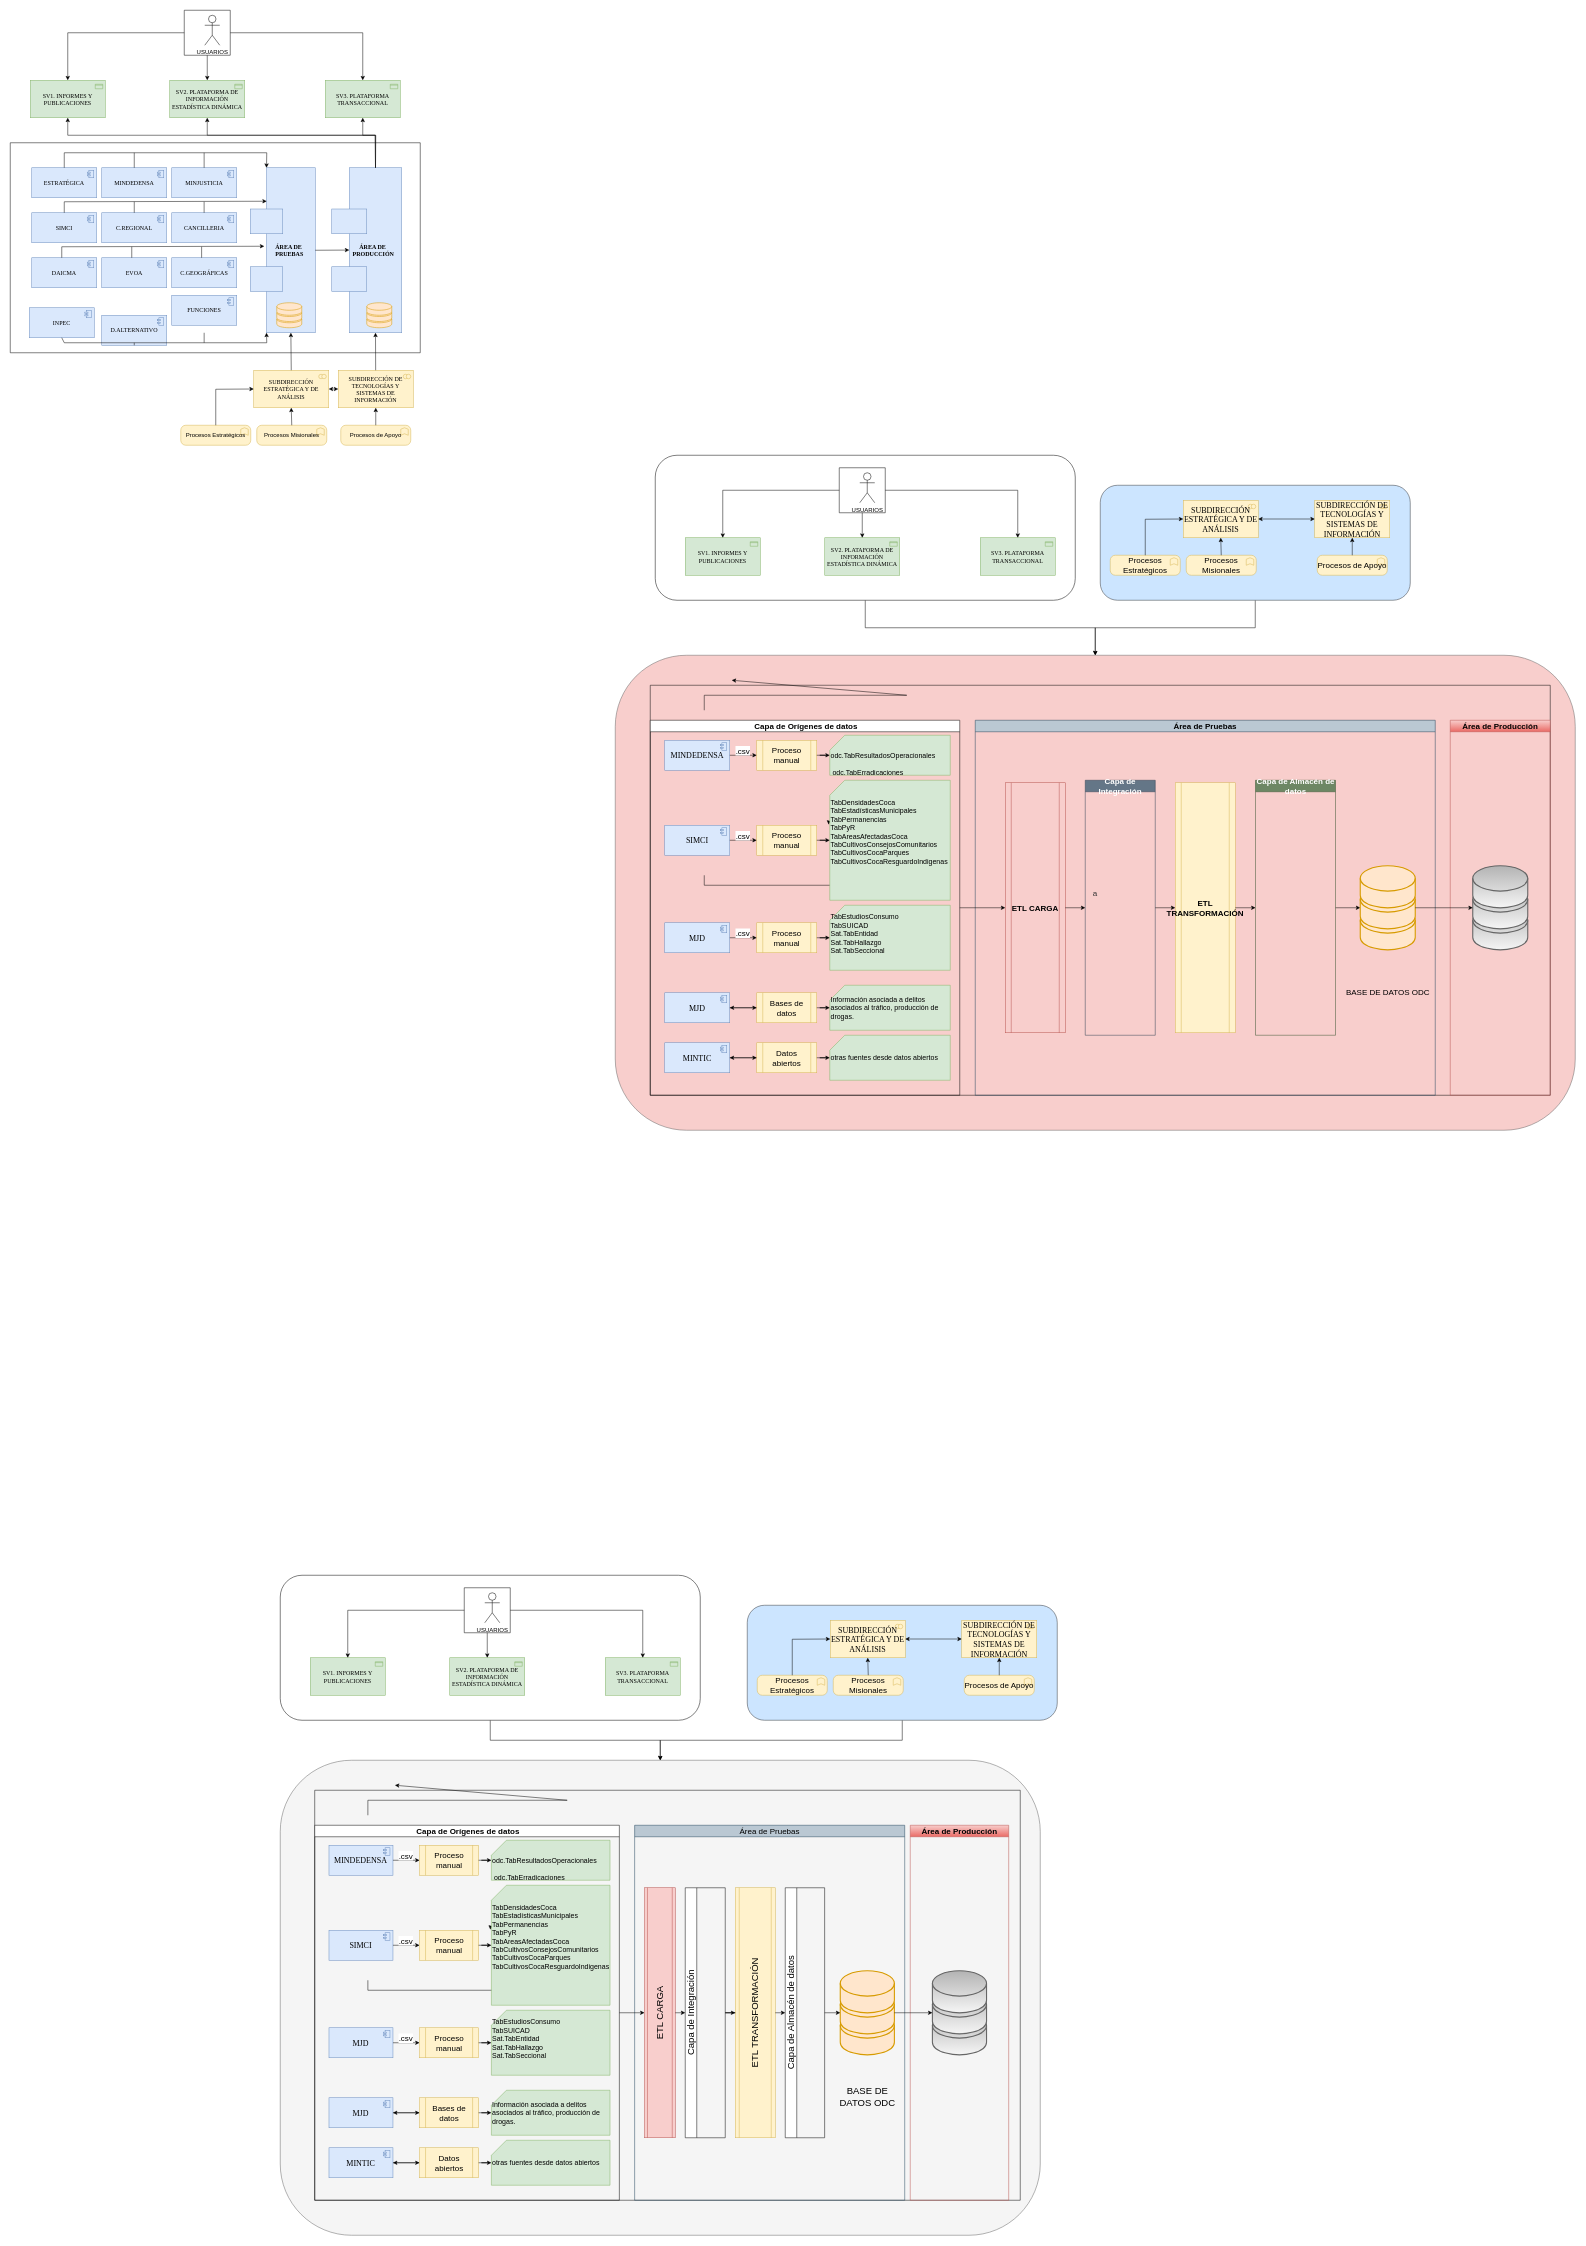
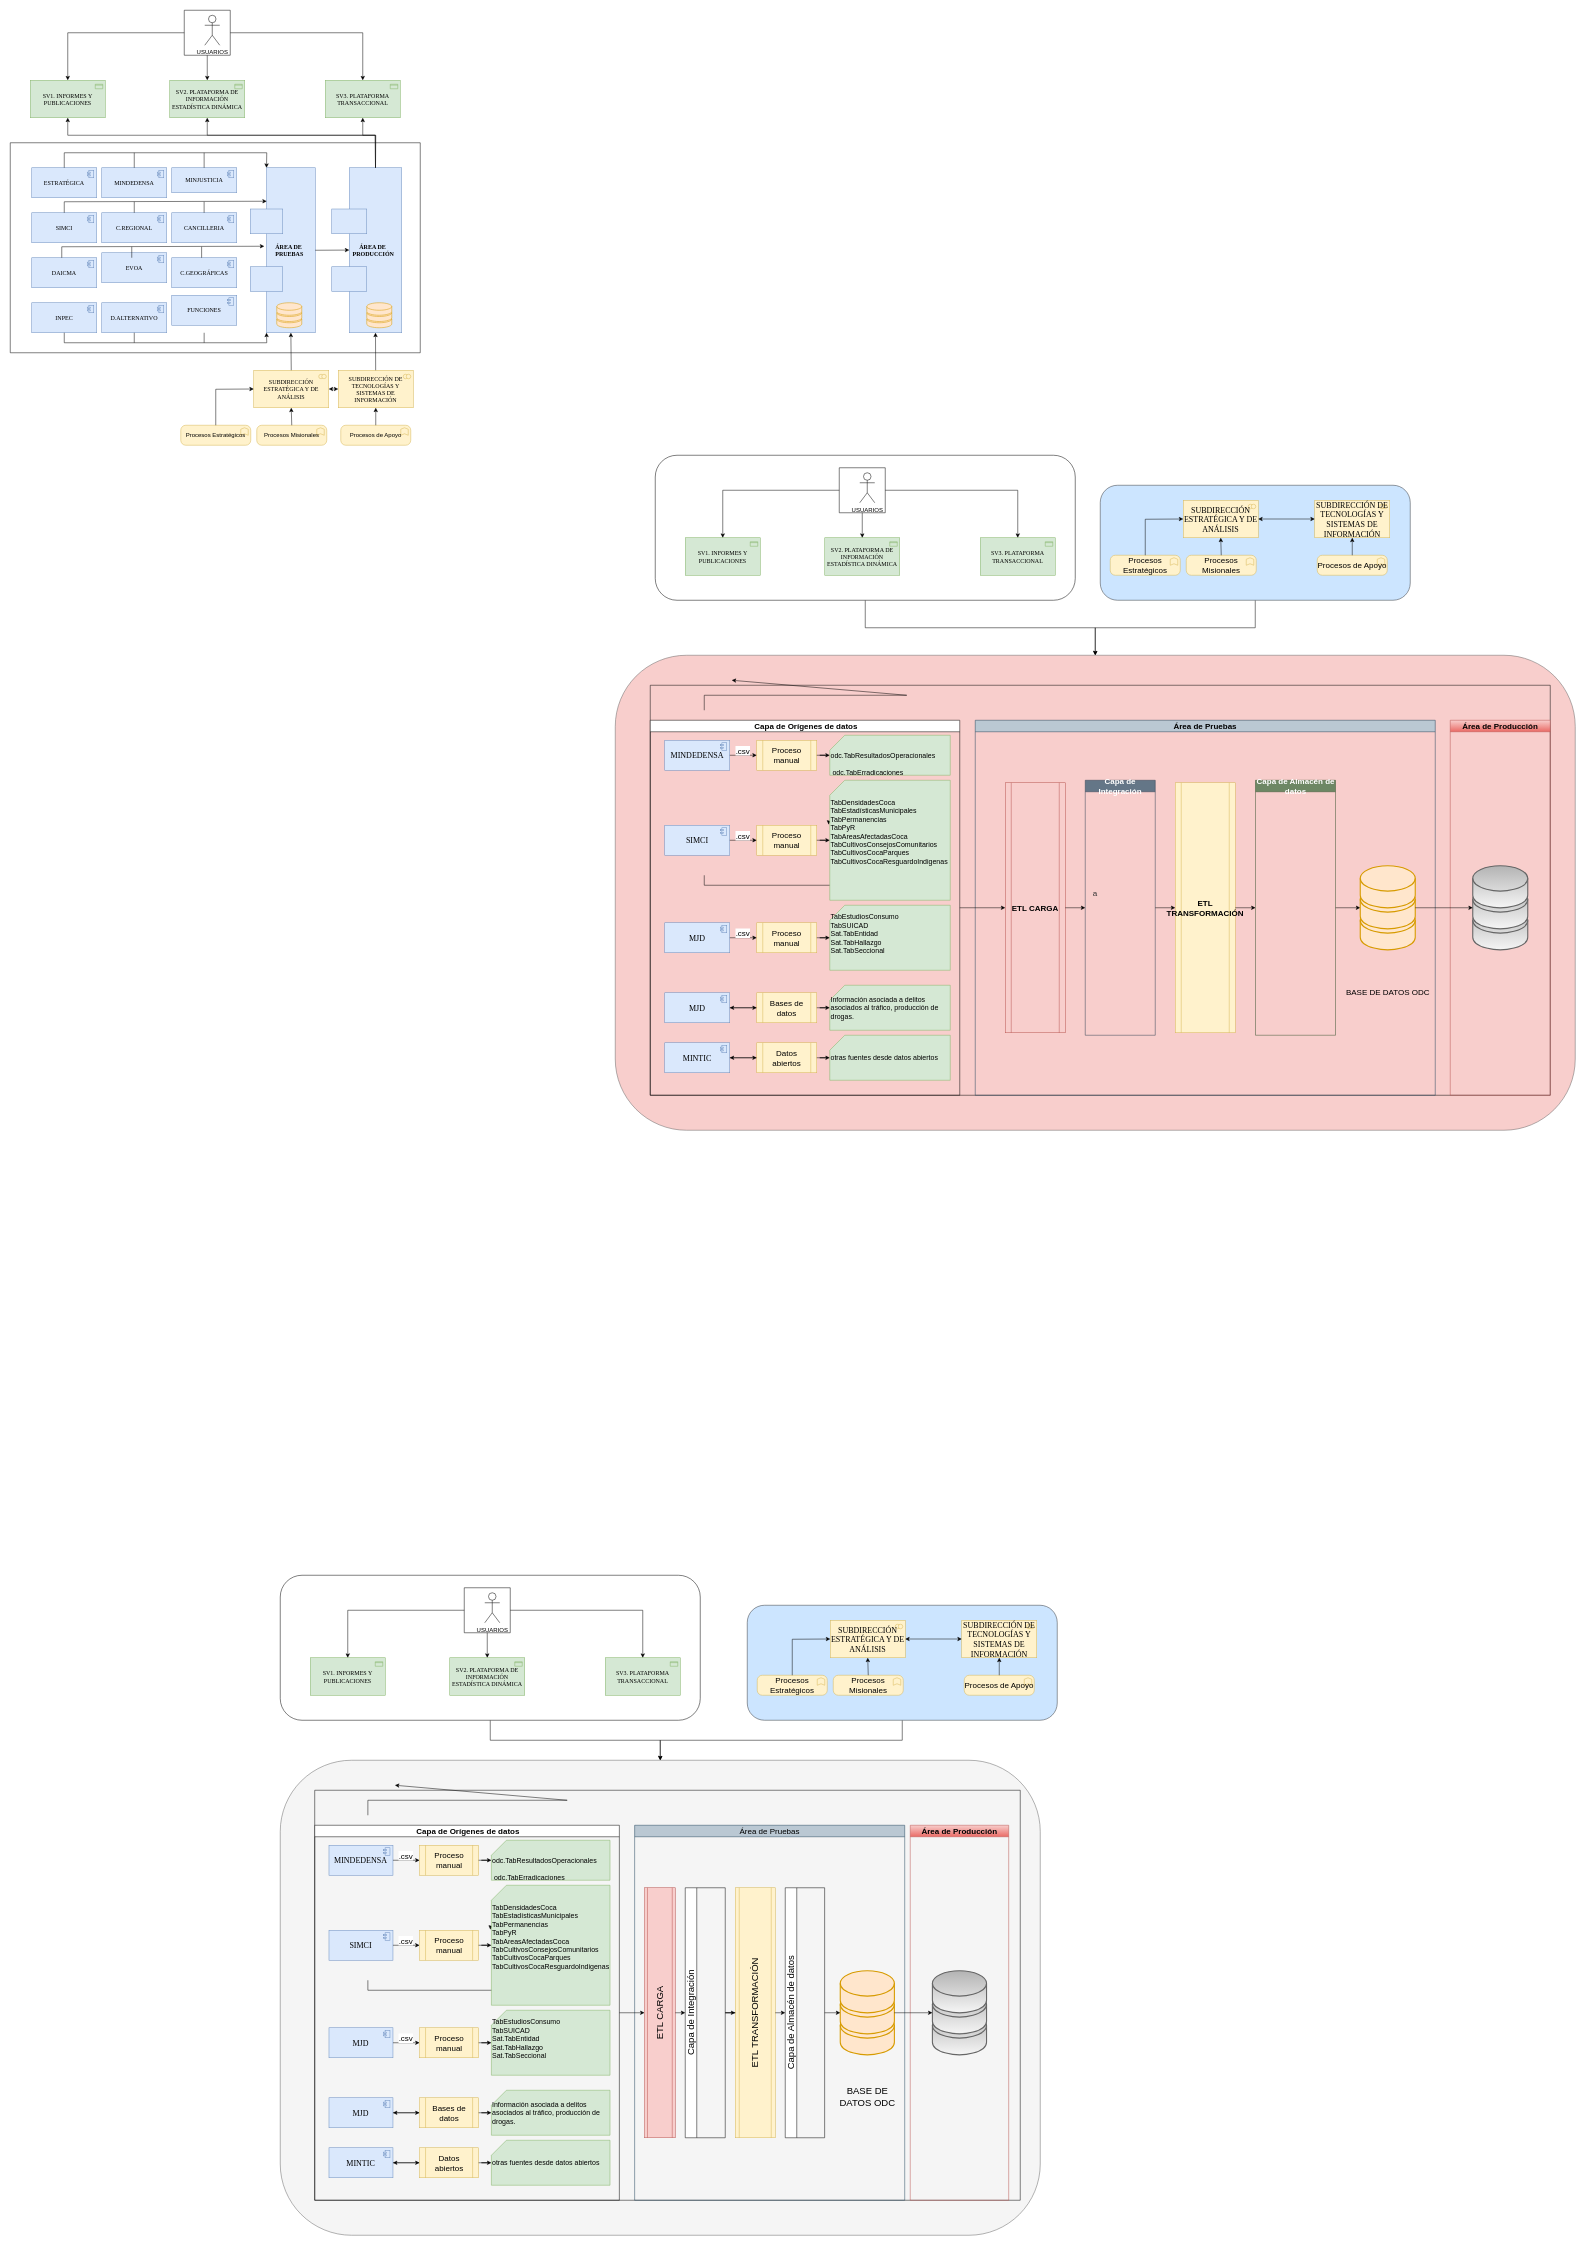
(204, 183) -> (204, 180)
(134, 273) -> (134, 268)
(62, 323) -> (64, 318)
(134, 330) -> (134, 318)
